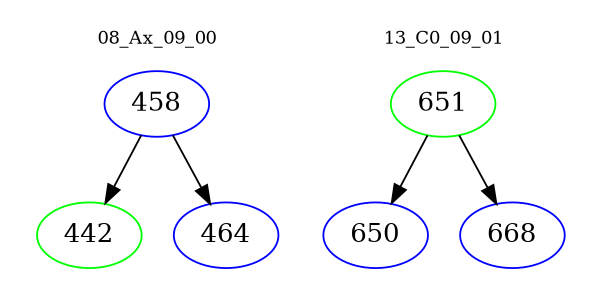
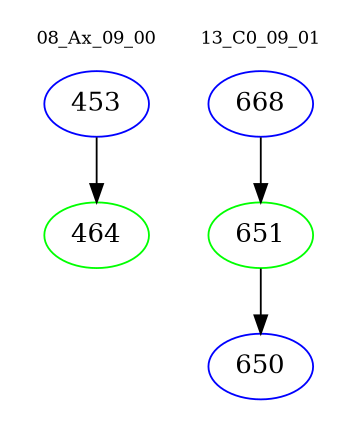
(157, 104) -> (97, 104)
(473, 161) -> (261, 161)
(89, 235) -> none
(226, 235) -> (97, 235)
